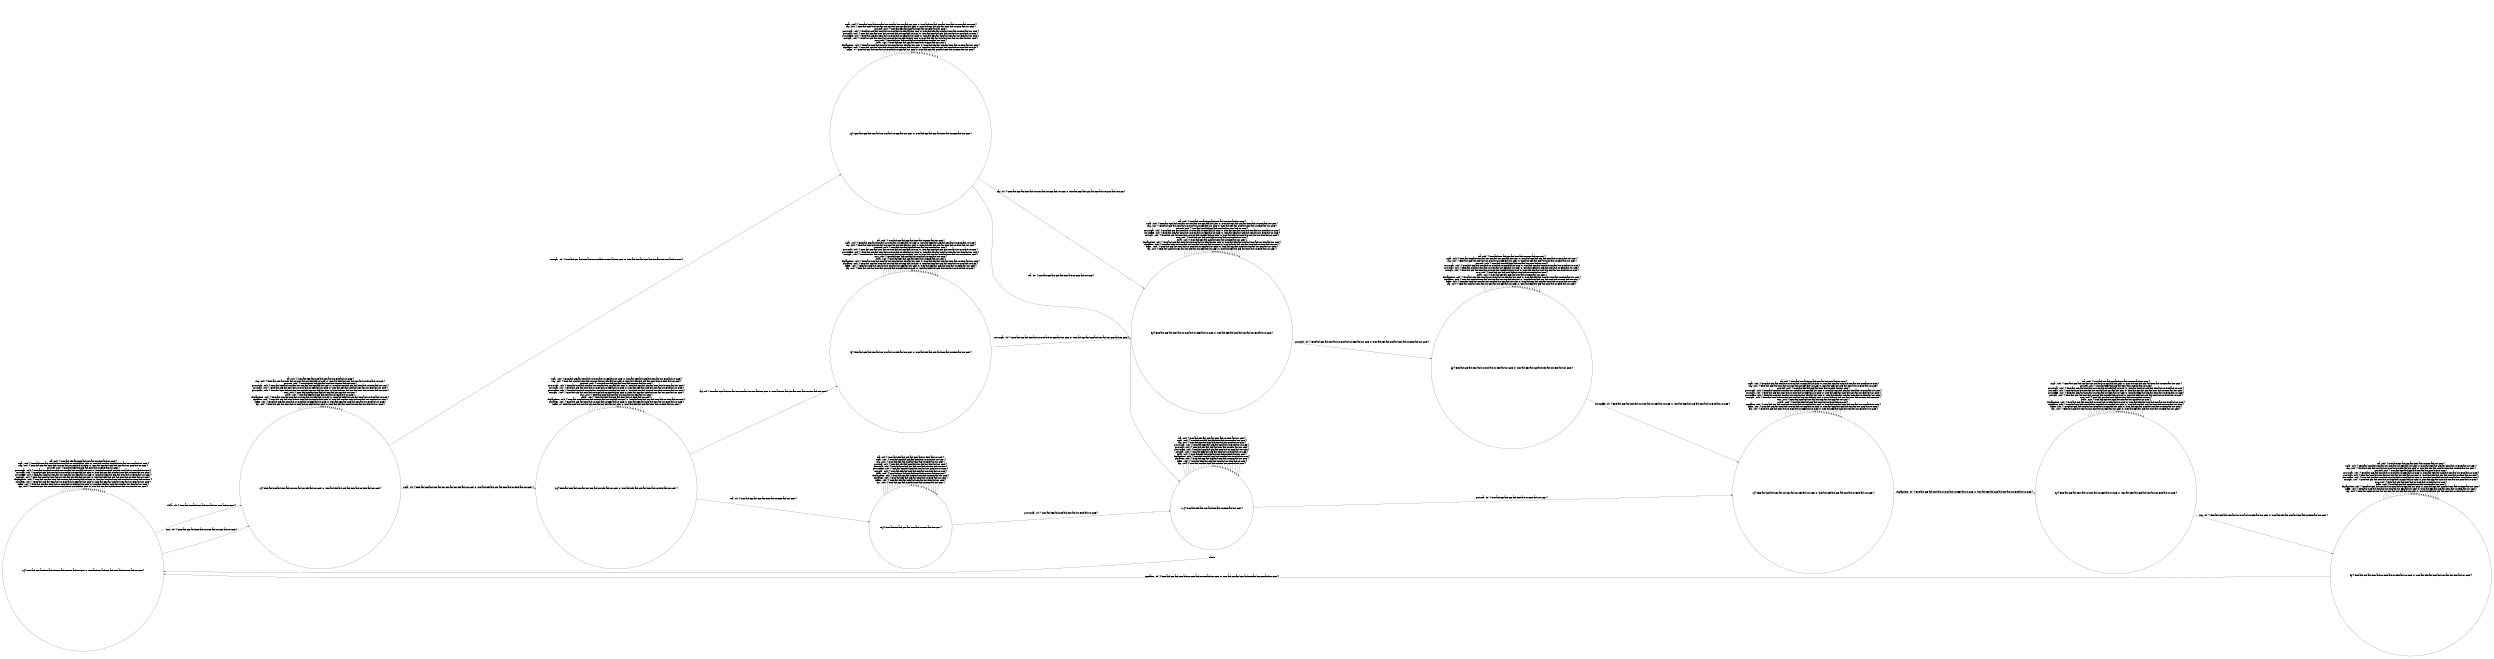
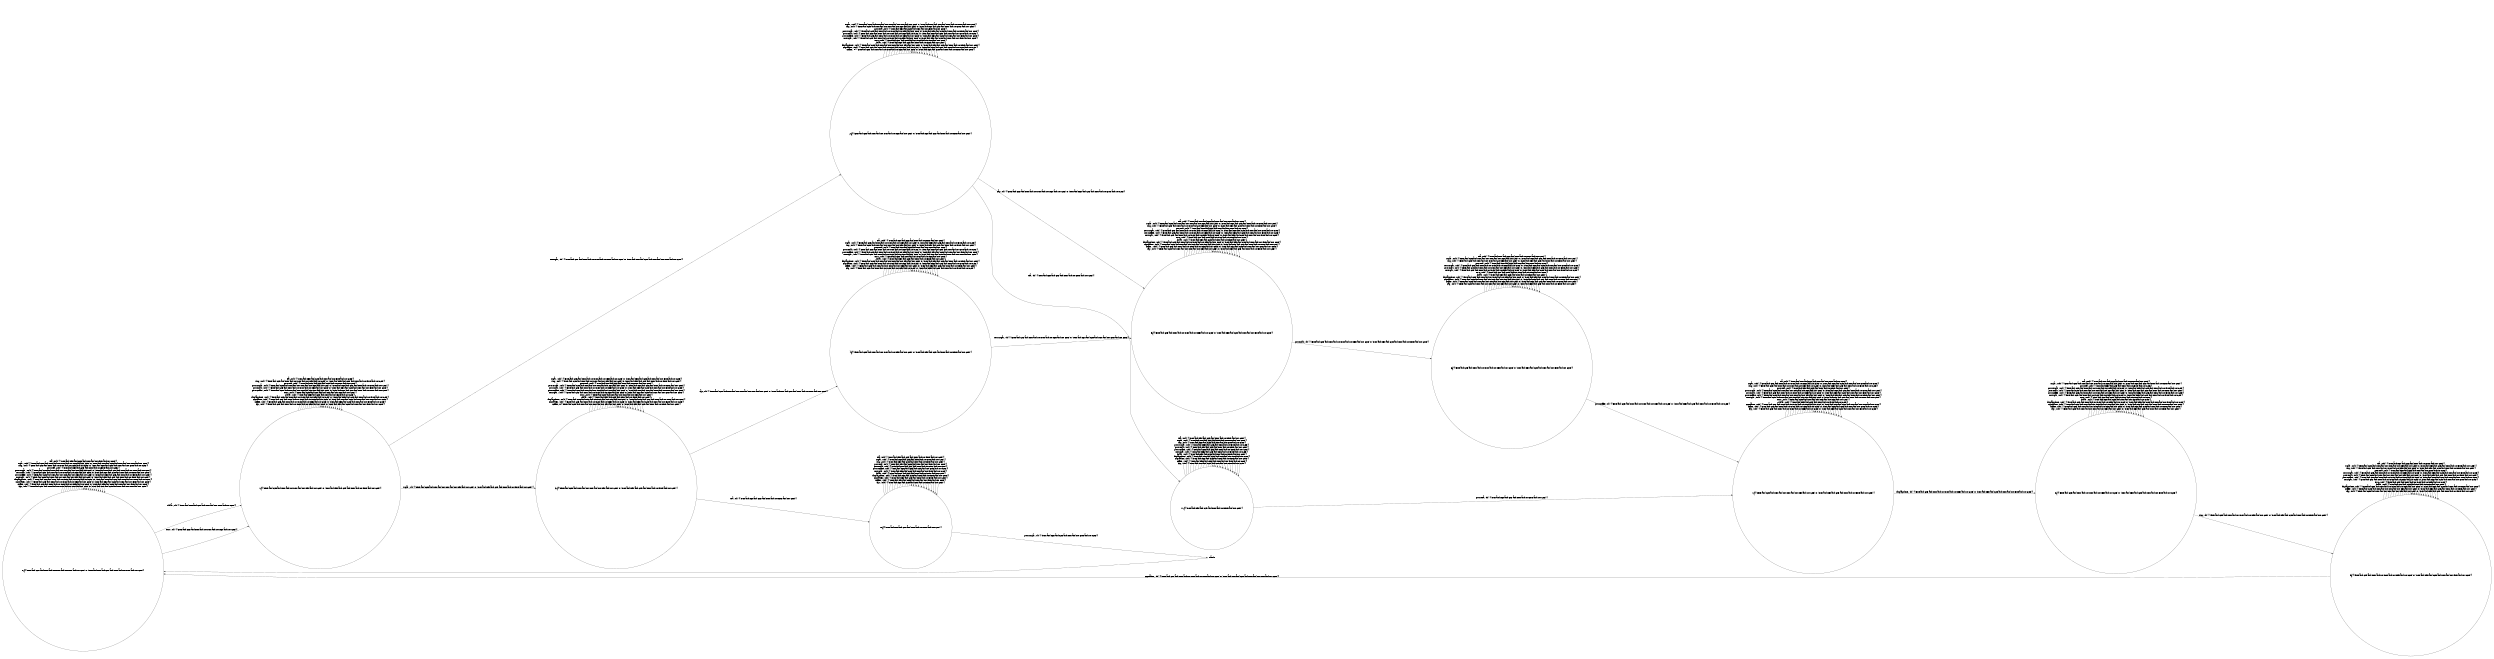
(1061, 518) -> (1079, 546)
